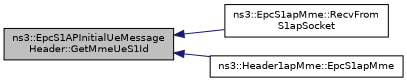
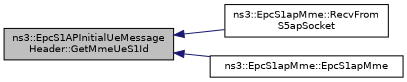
(307, 21) -> (307, 21)
(307, 67) -> (307, 67)
